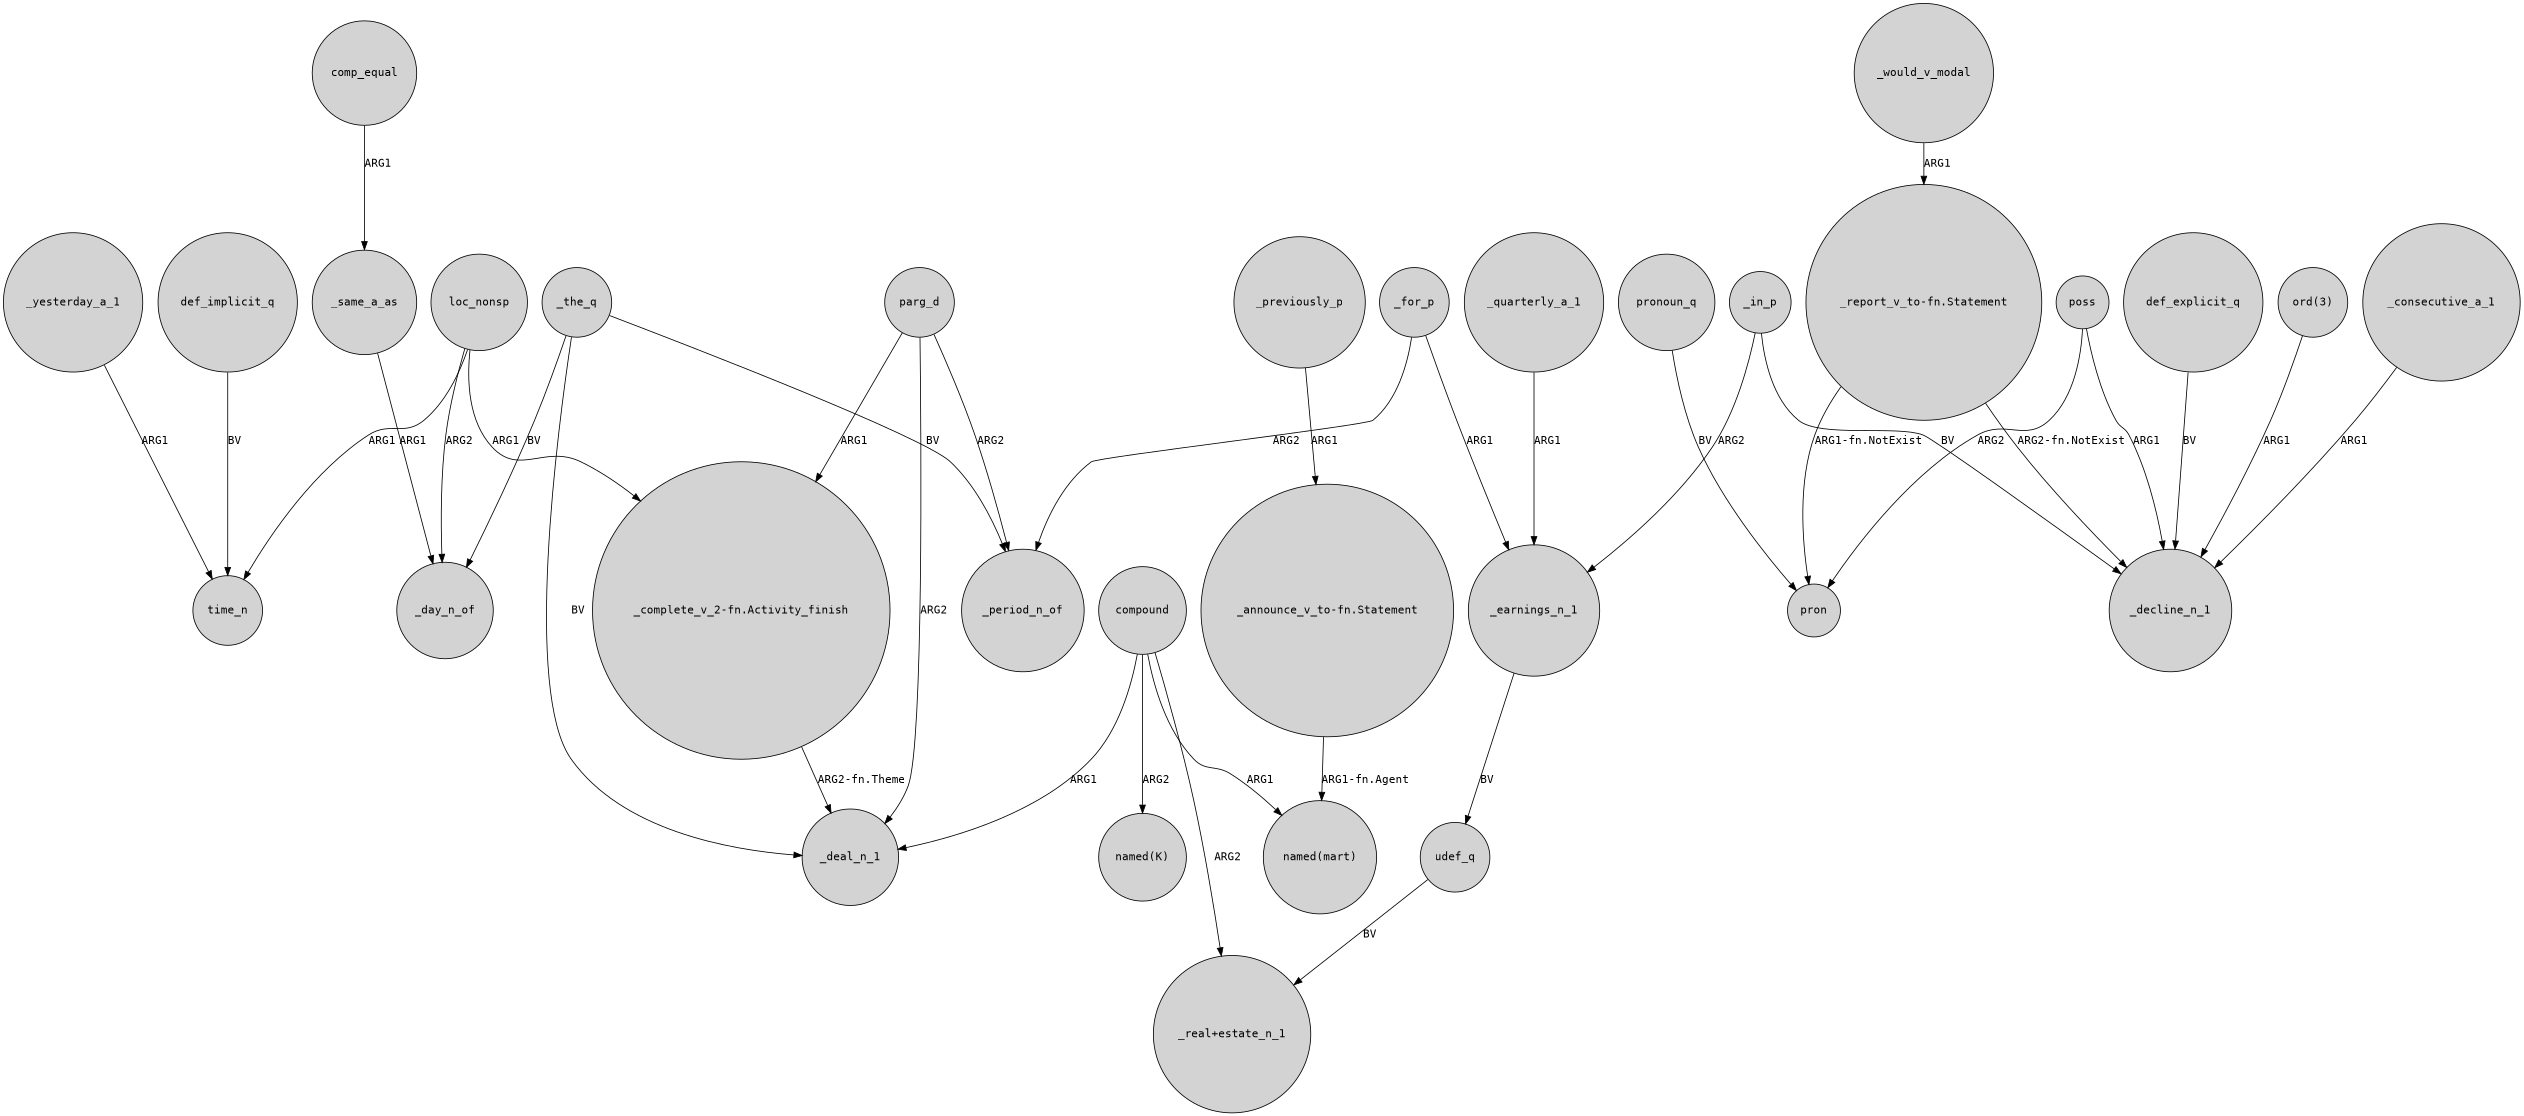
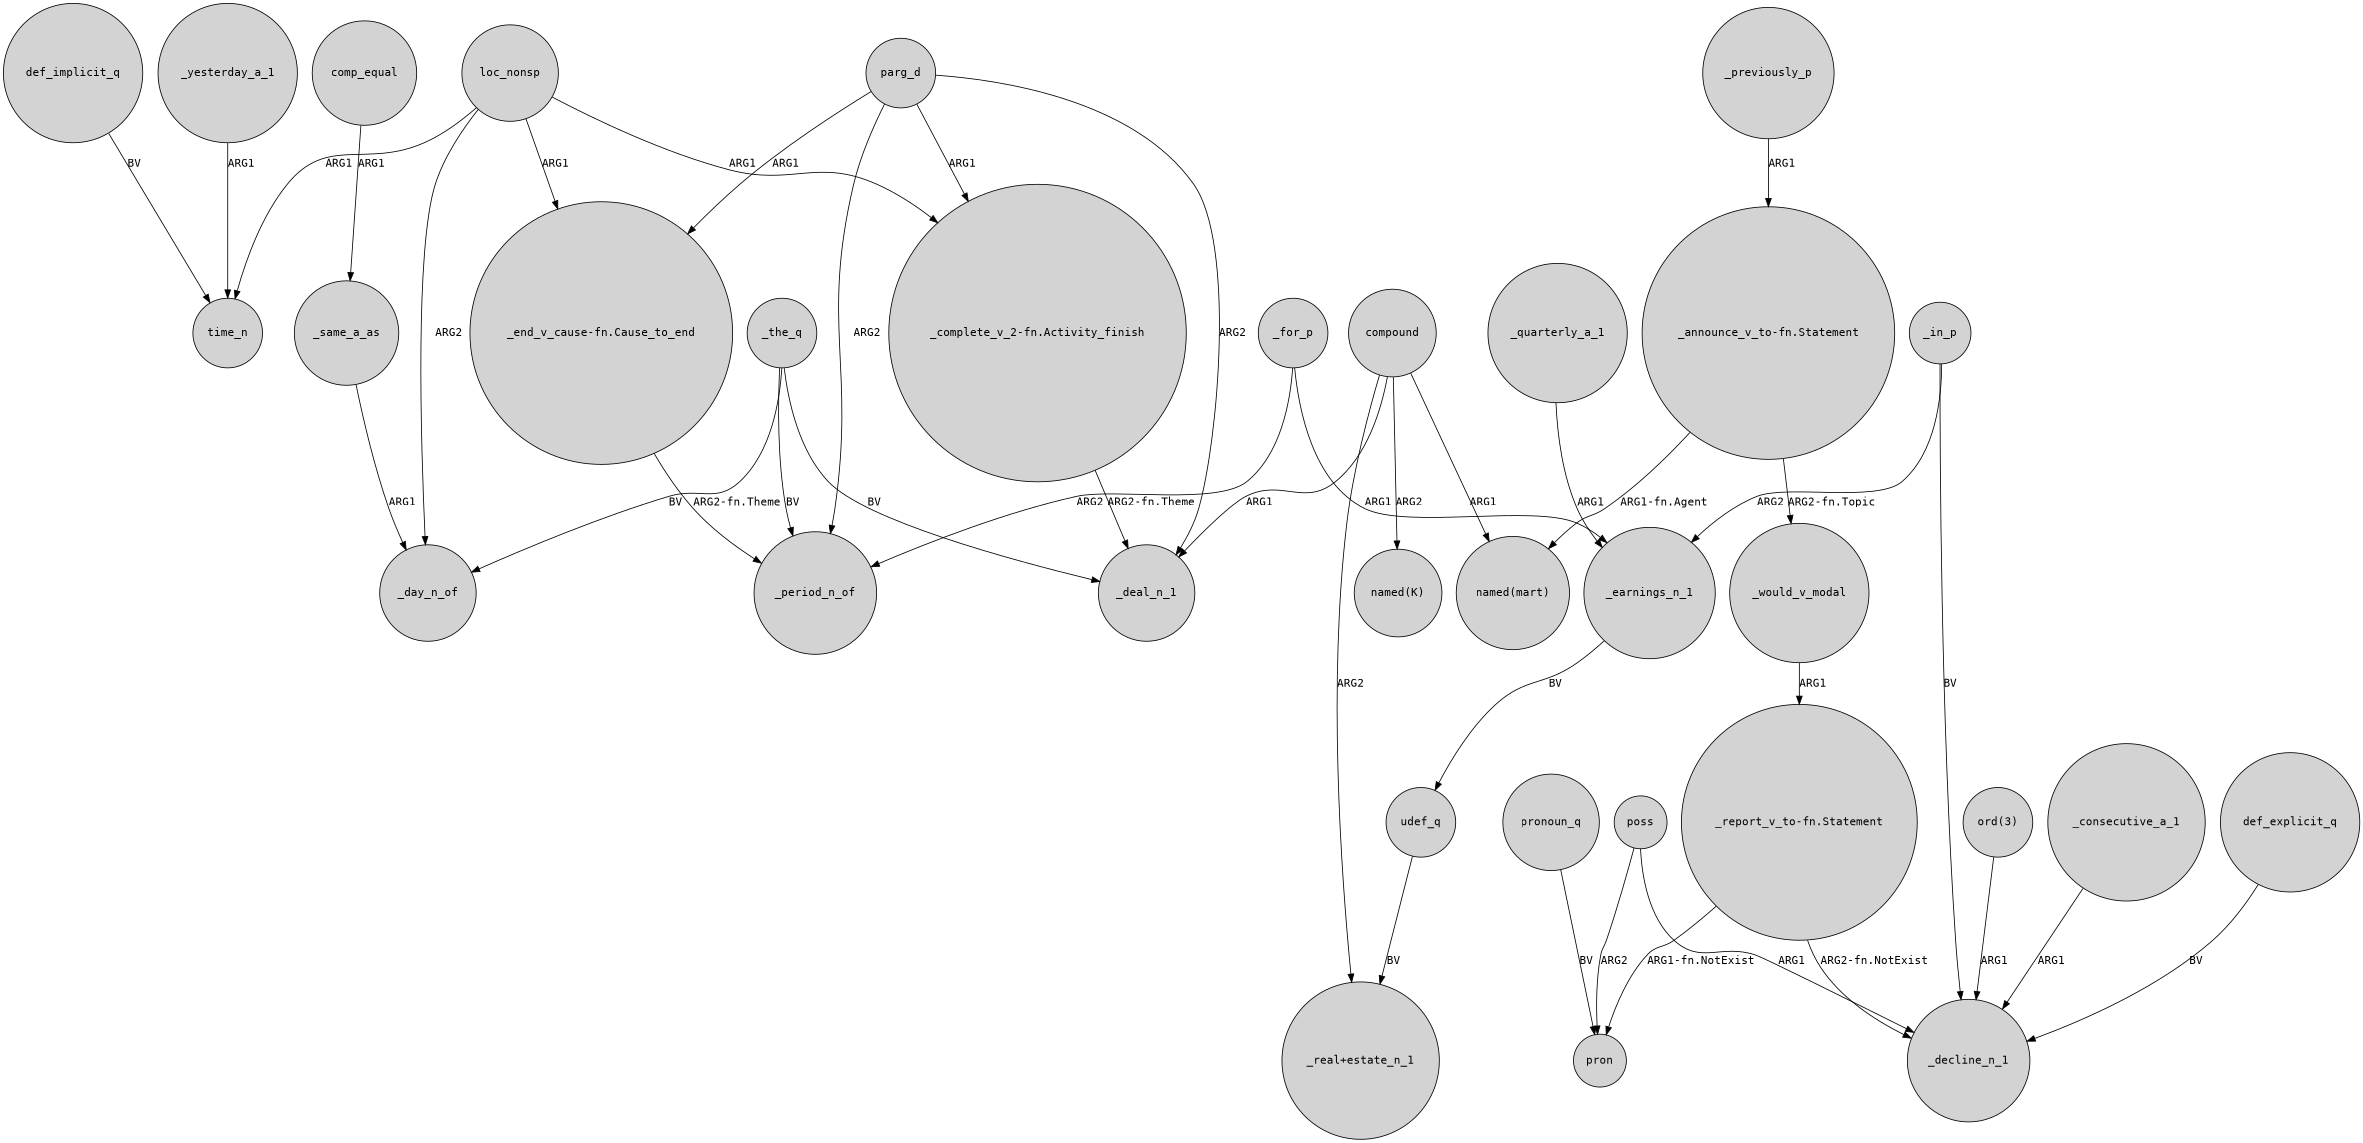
none -> (601, 333)
none -> (1787, 487)
